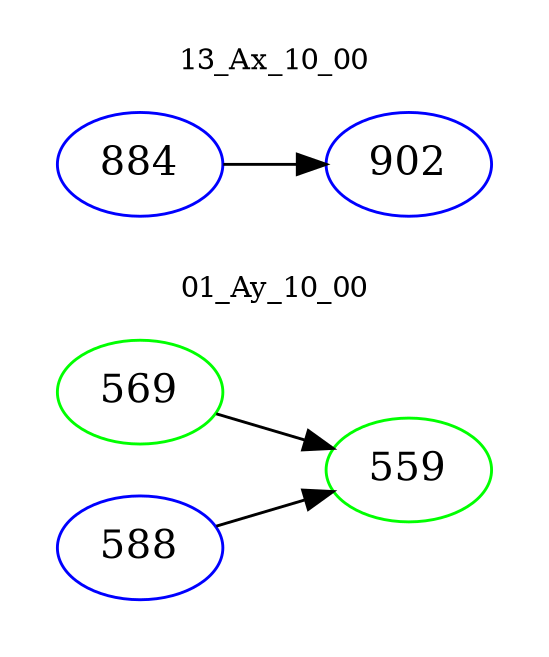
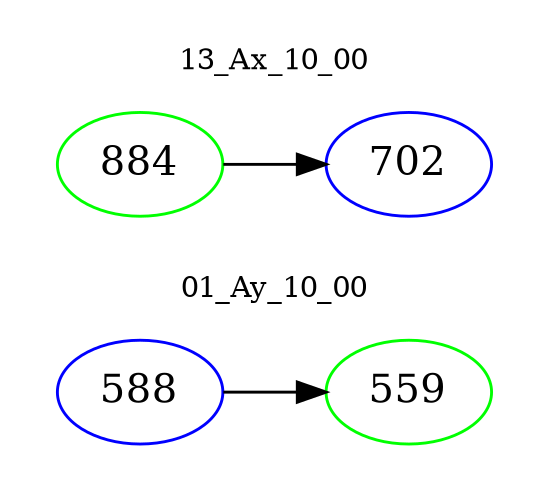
(140, 164) -> (140, 164)
(409, 164) -> (409, 164)
(140, 392) -> none
